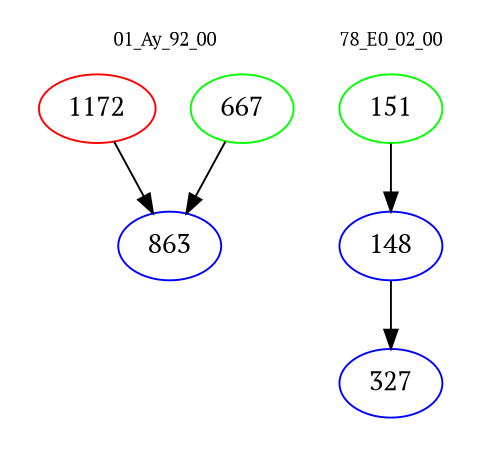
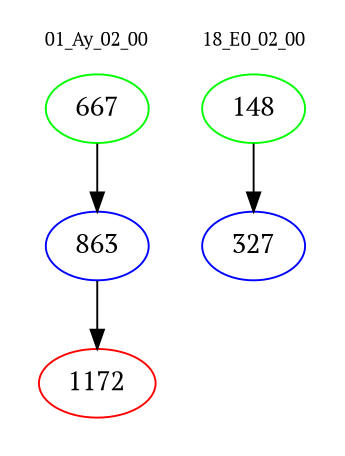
(166, 41) -> (97, 41)
(392, 41) -> (255, 41)
(391, 109) -> none
(129, 169) -> (97, 305)
(391, 246) -> (254, 109)
